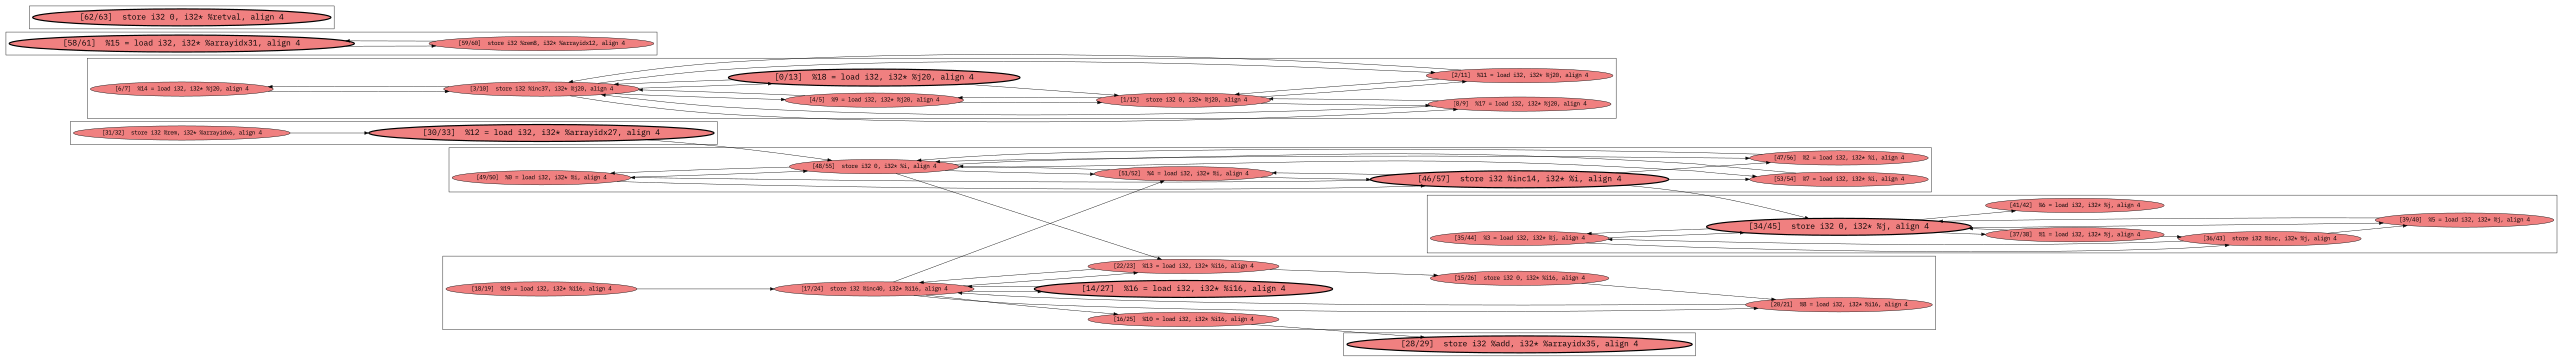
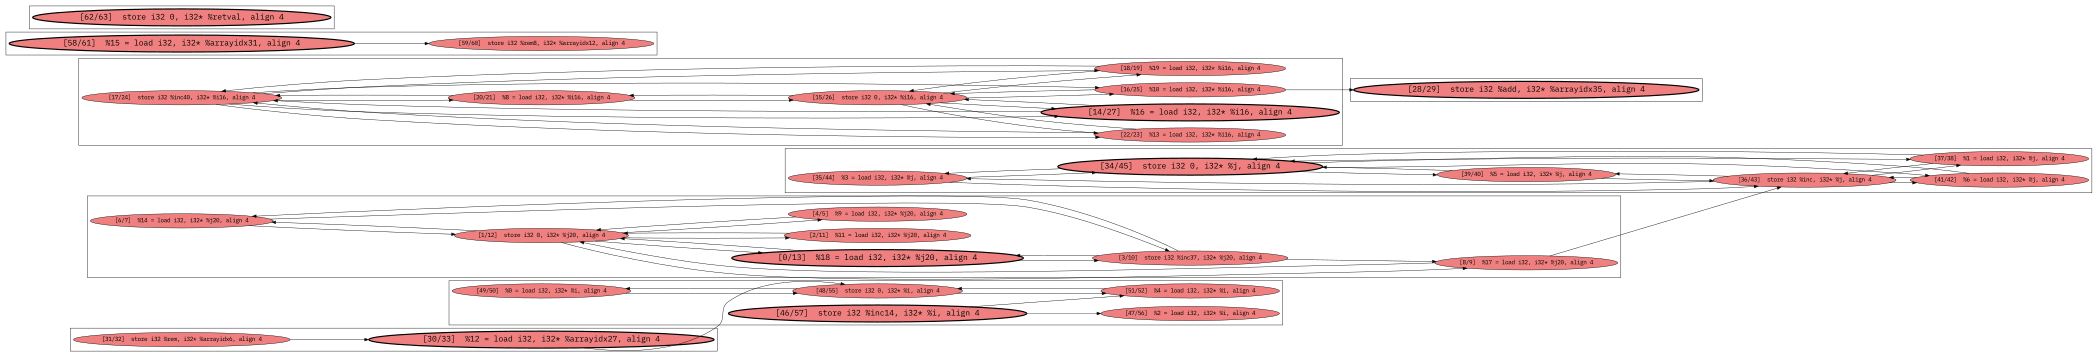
(393, 41) -> none
(1016, 55) -> none
(1014, 62) -> none
none -> (1007, 79)
none -> (1040, 83)
none -> (1025, 91)
(724, 92) -> none
none -> (1038, 96)
(698, 97) -> none
none -> (709, 100)
none -> (1034, 102)
none -> (996, 106)
(1019, 115) -> (1664, 222)
(1216, 150) -> none
(1350, 156) -> none
none -> (1914, 171)
none -> (1905, 177)
(1314, 179) -> none
(1839, 179) -> none
none -> (1655, 180)
(1003, 182) -> none
none -> (1901, 183)
(1019, 189) -> none
(1720, 198) -> (1632, 156)
(1027, 216) -> (997, 122)
none -> (376, 226)
none -> (350, 230)
(1027, 232) -> (679, 76)
none -> (677, 247)
